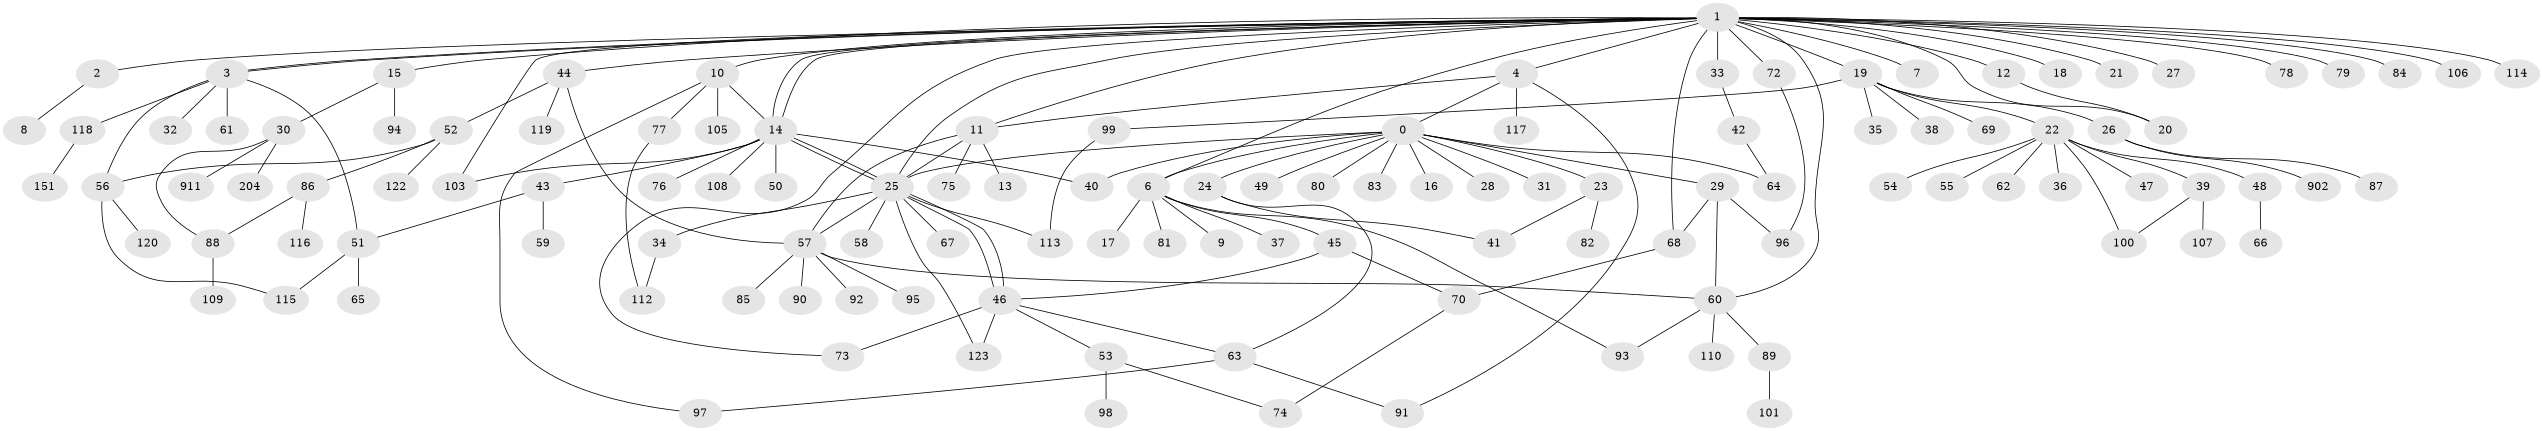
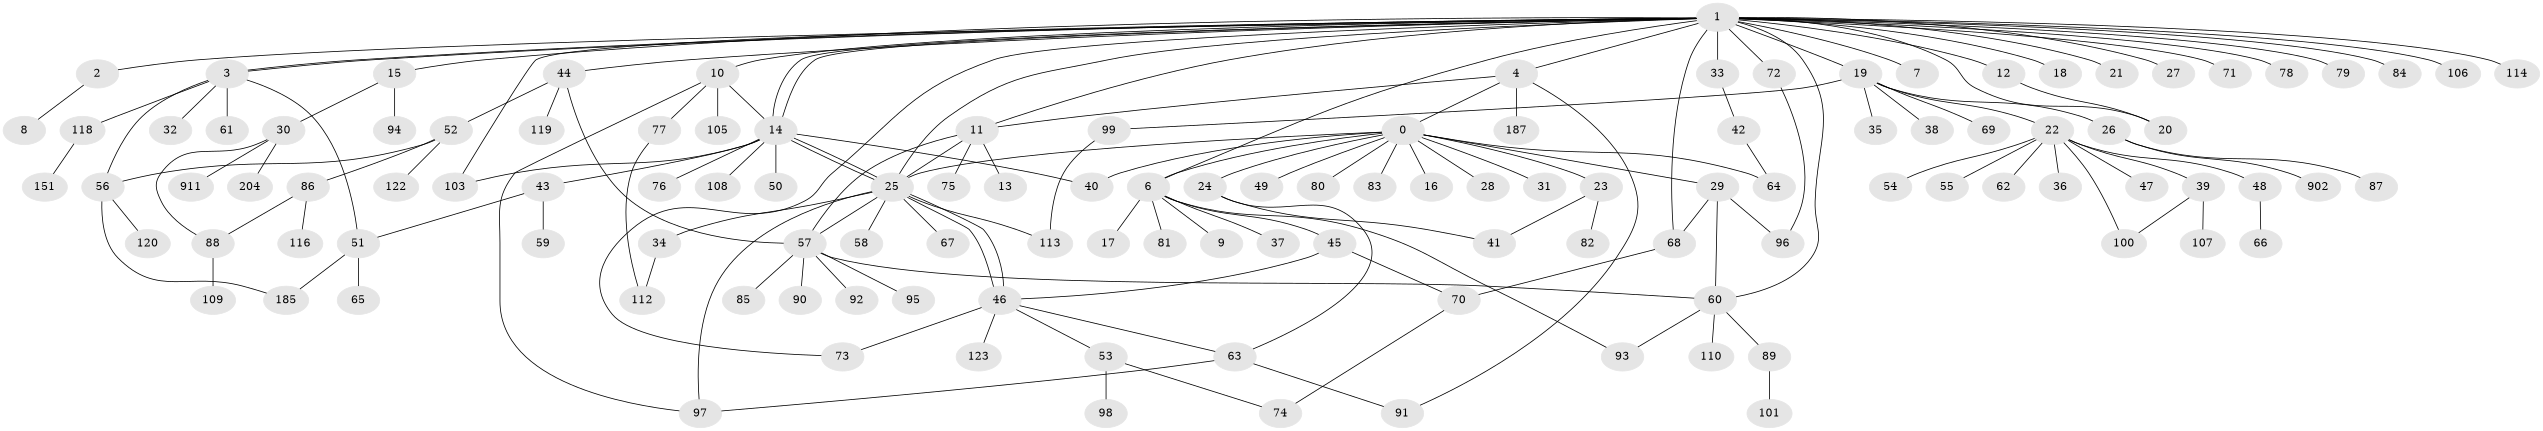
none -> (2230, 74)
(1516, 130) -> (1516, 130)
(937, 279) -> (737, 257)
(286, 300) -> (286, 300)
